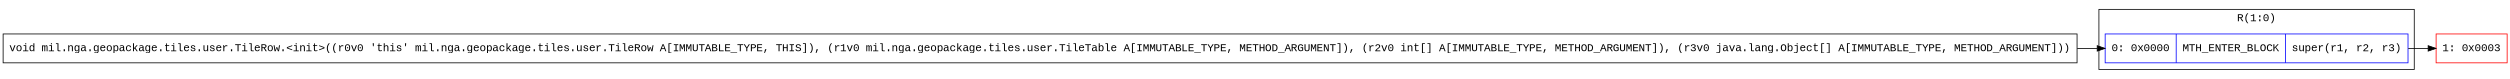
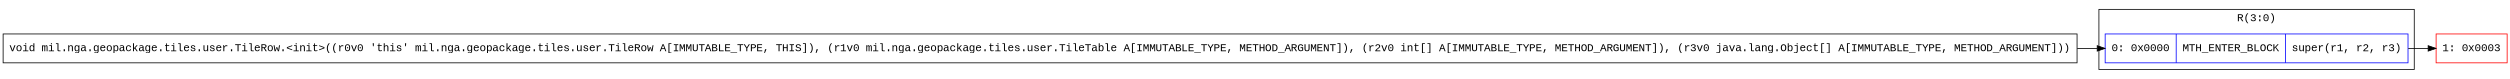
(2257, 18) -> (2257, 18)
